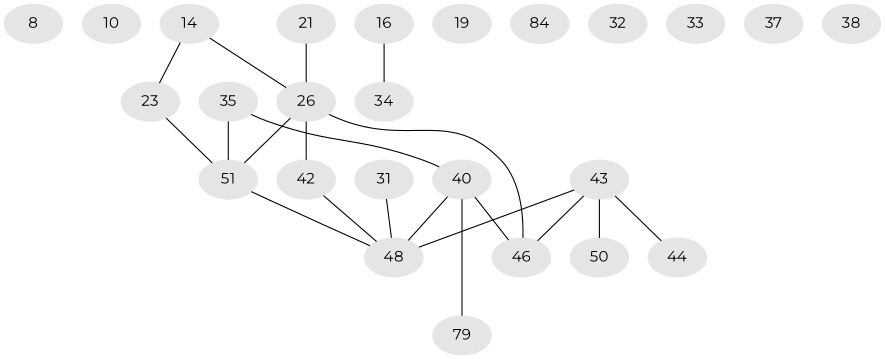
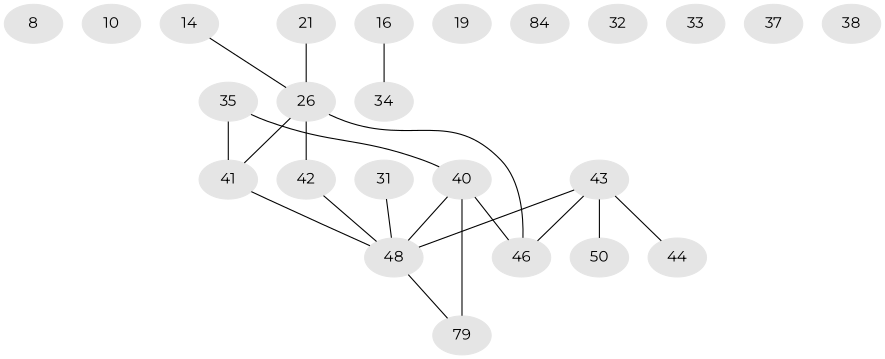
(150, 102) -> none
(228, 180) -> (228, 180)
none -> (428, 296)
